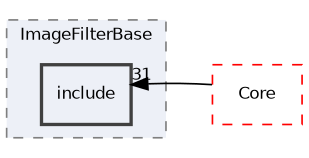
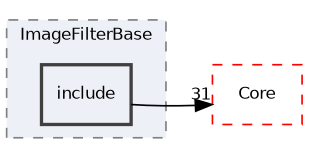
(180, 83) -> (155, 106)
